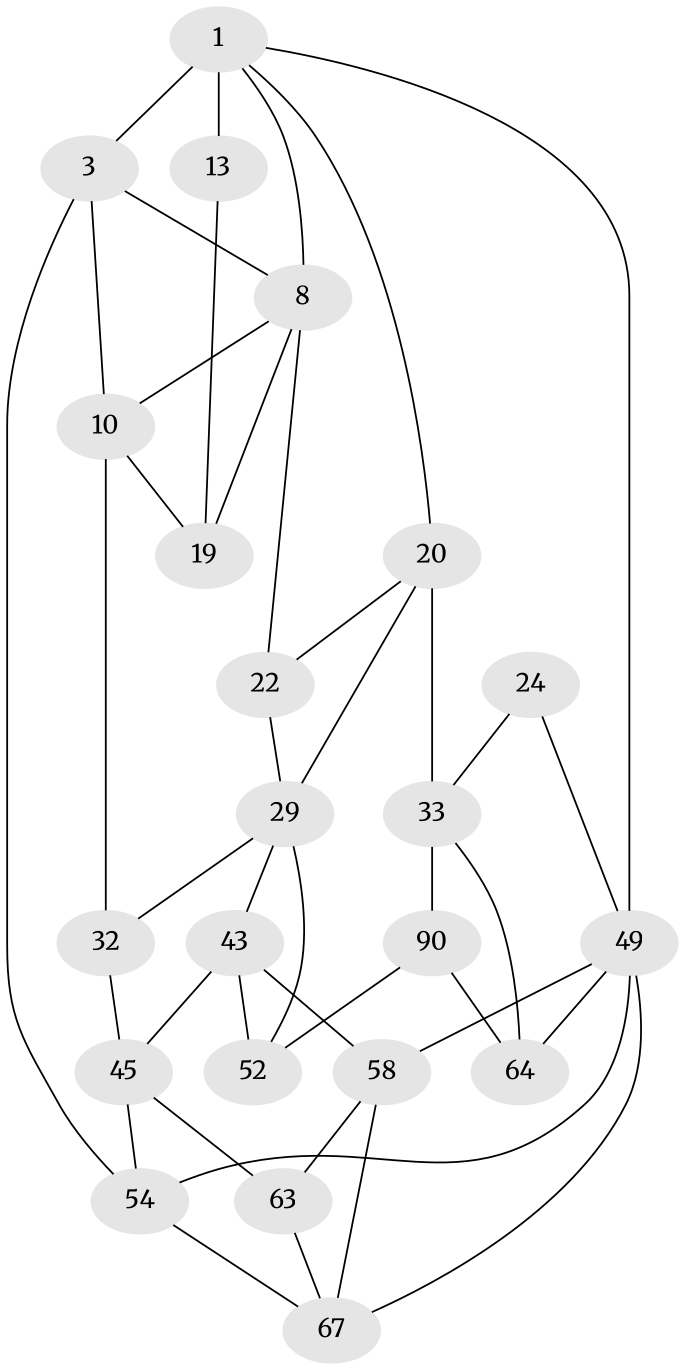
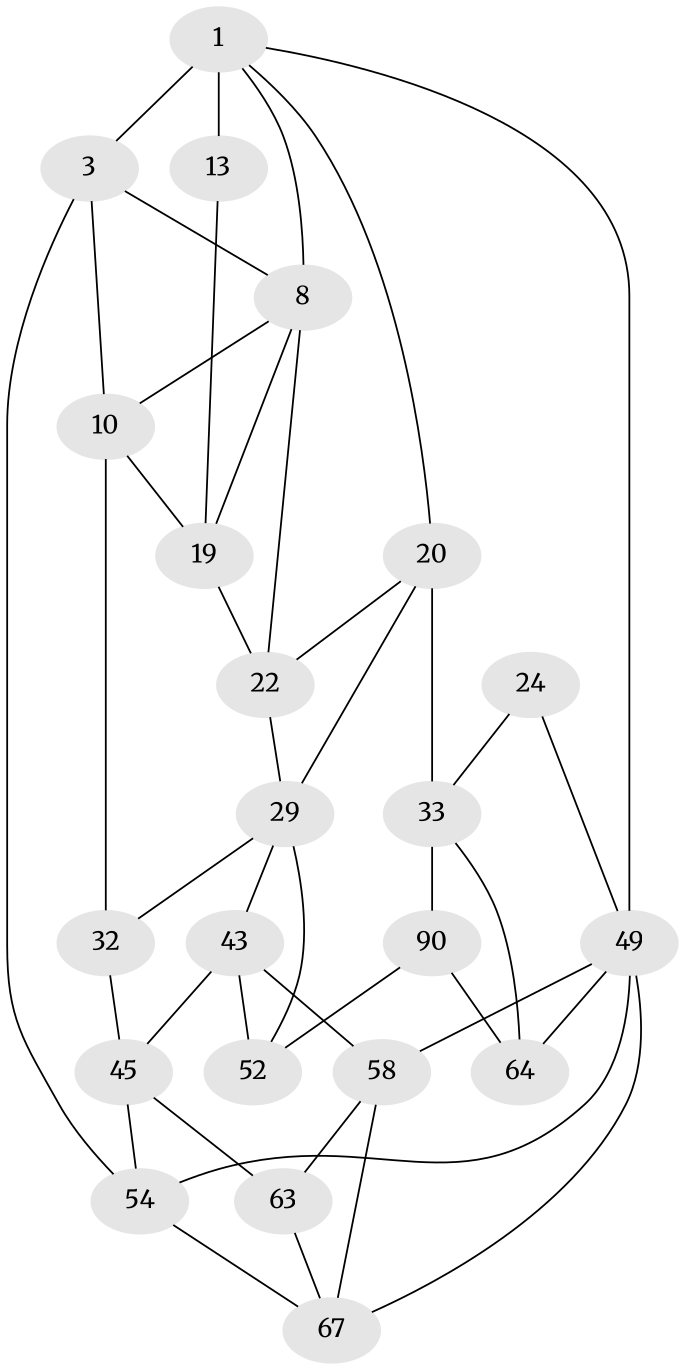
none -> (235, 620)
